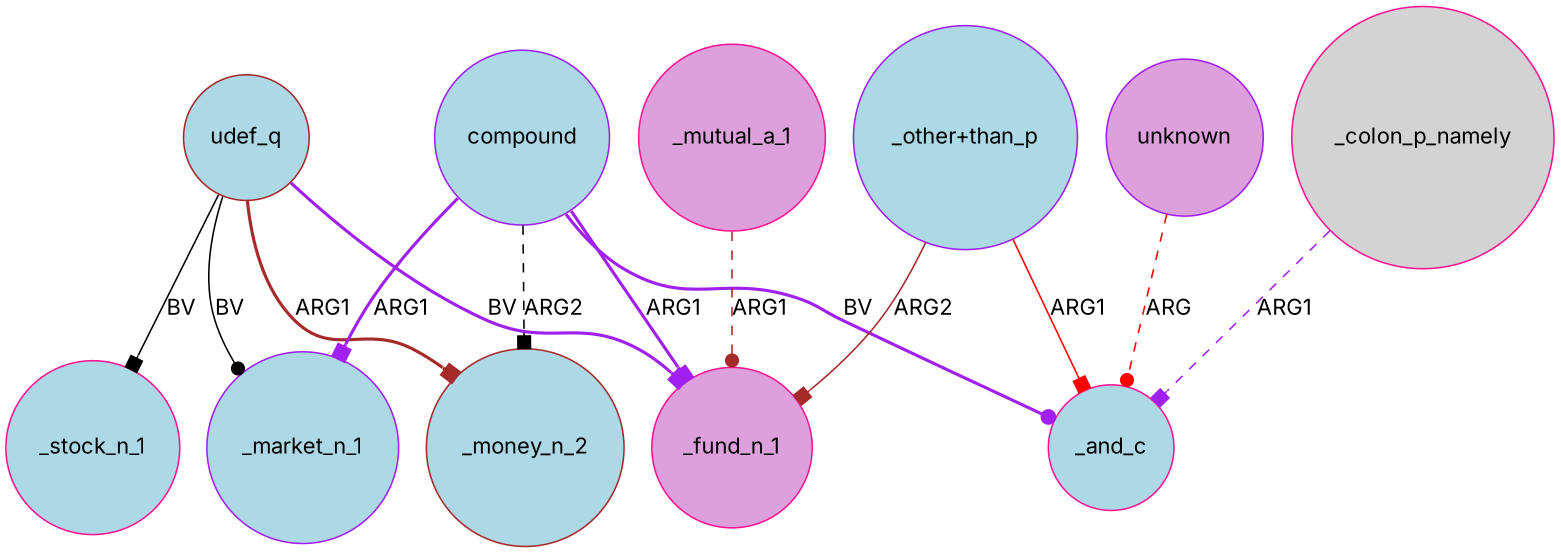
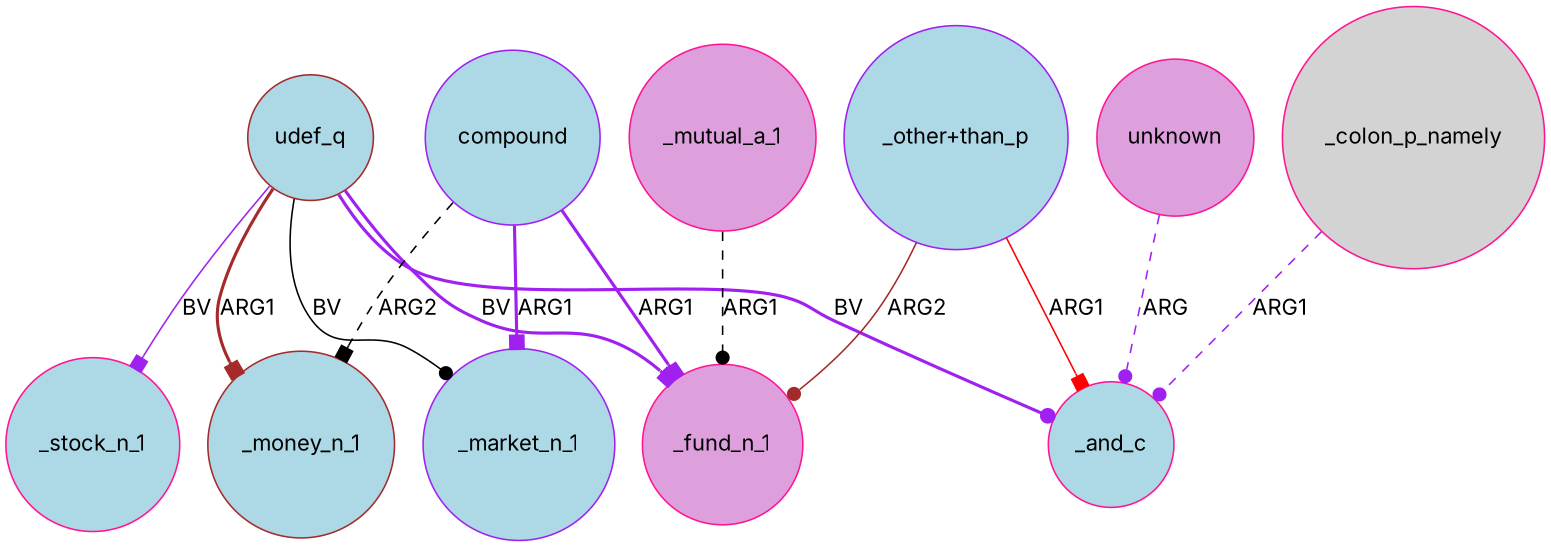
(1185, 138) -> (1175, 138)
(178, 275) -> (203, 268)
(1148, 294) -> (1143, 292)
(732, 299) -> (723, 300)
(803, 300) -> (686, 289)
(1249, 311) -> (1243, 311)
(877, 323) -> (867, 324)
(525, 448) -> (301, 445)
